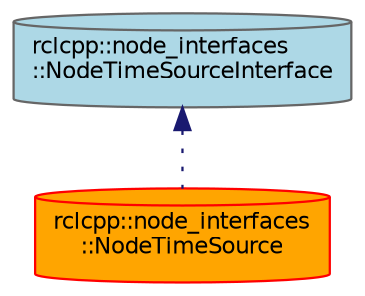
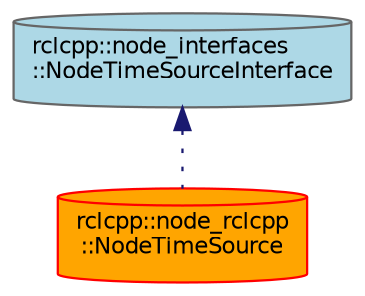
(182, 235) -> (182, 235)
